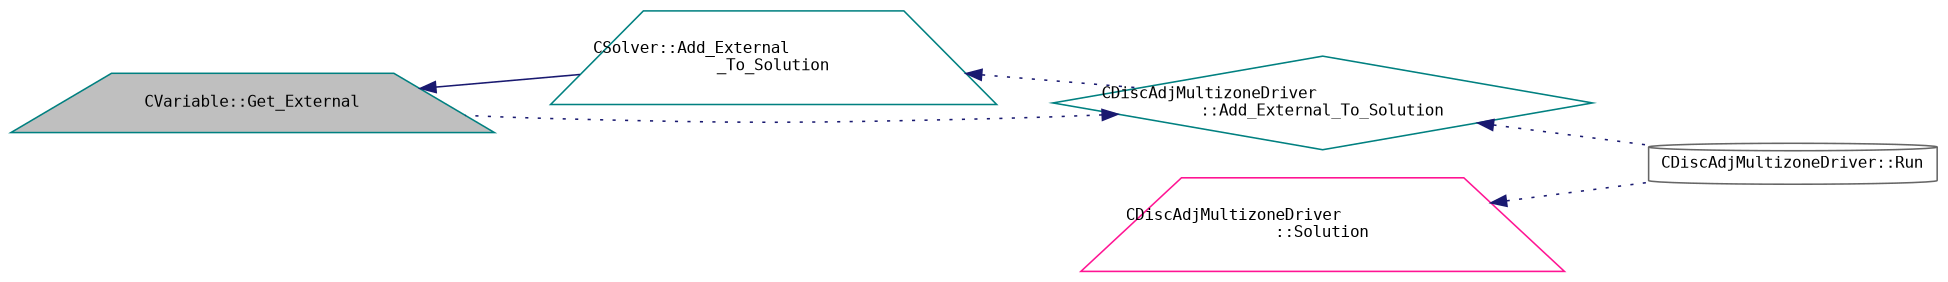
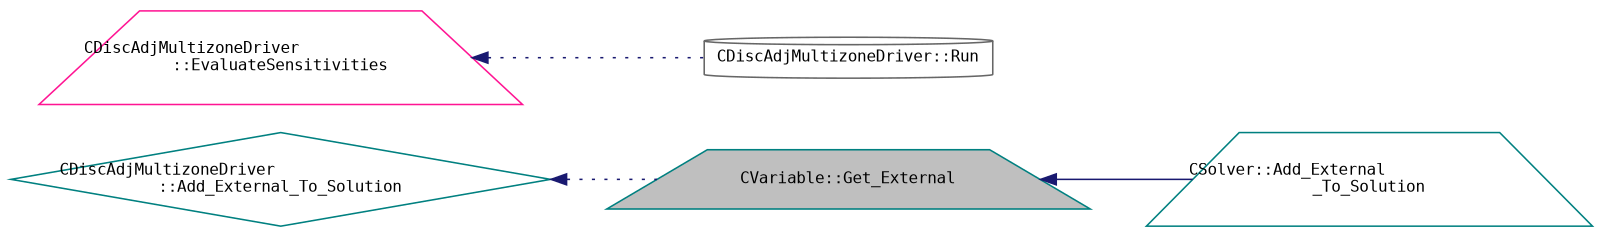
(1061, 81) -> none
(1571, 135) -> none
(1323, 225) -> (281, 58)
